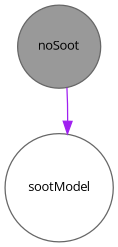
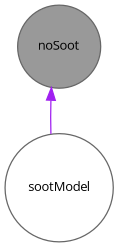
(68, 104) -> (51, 117)
